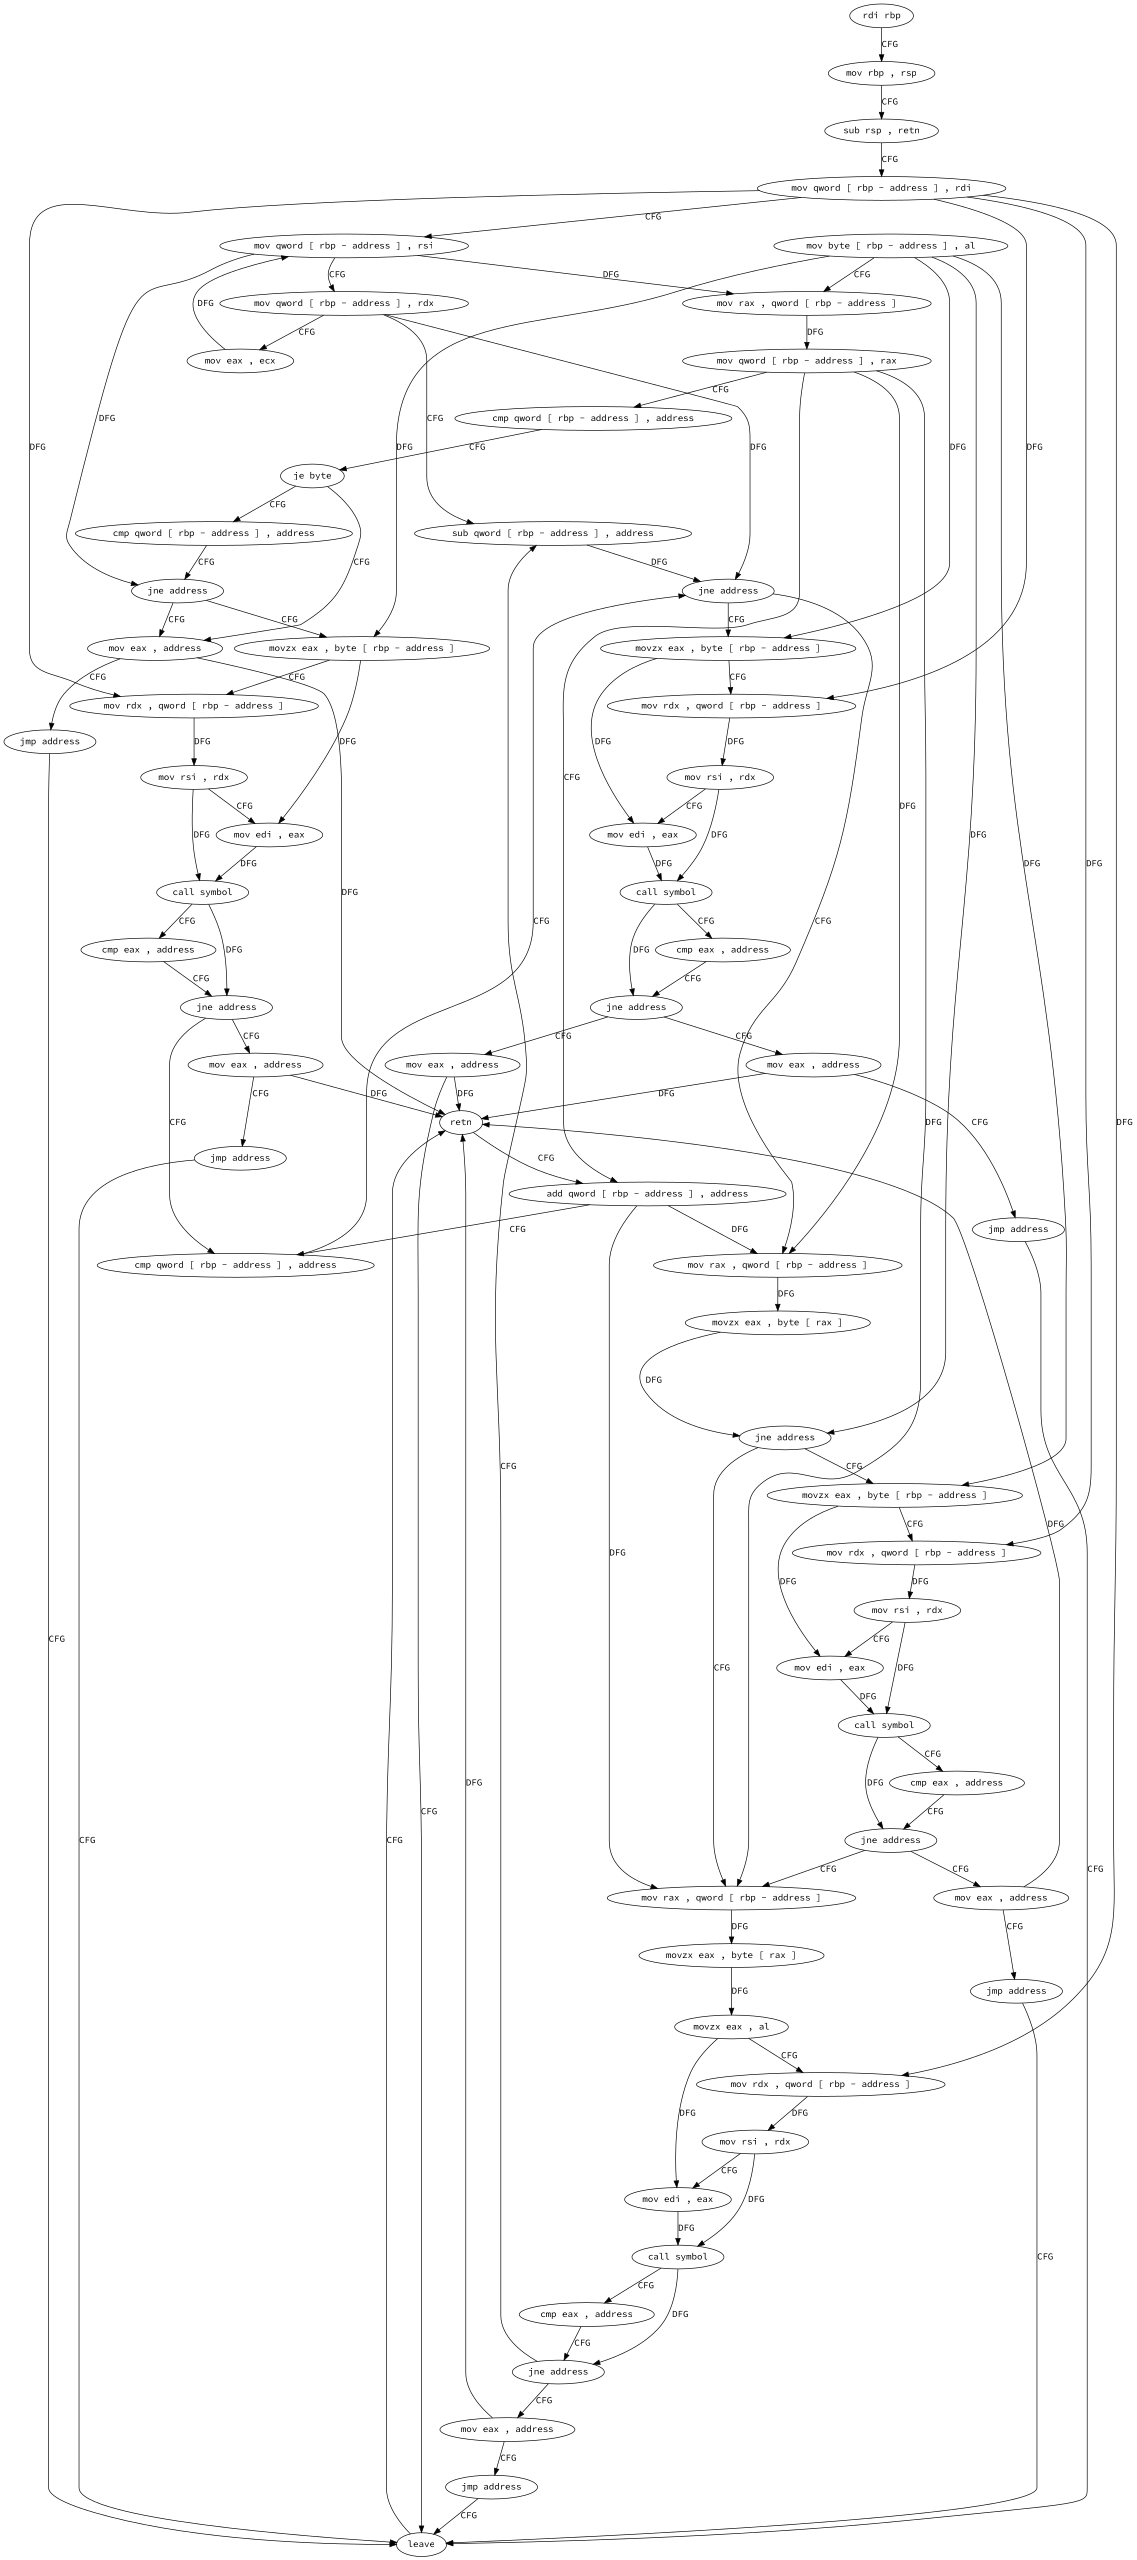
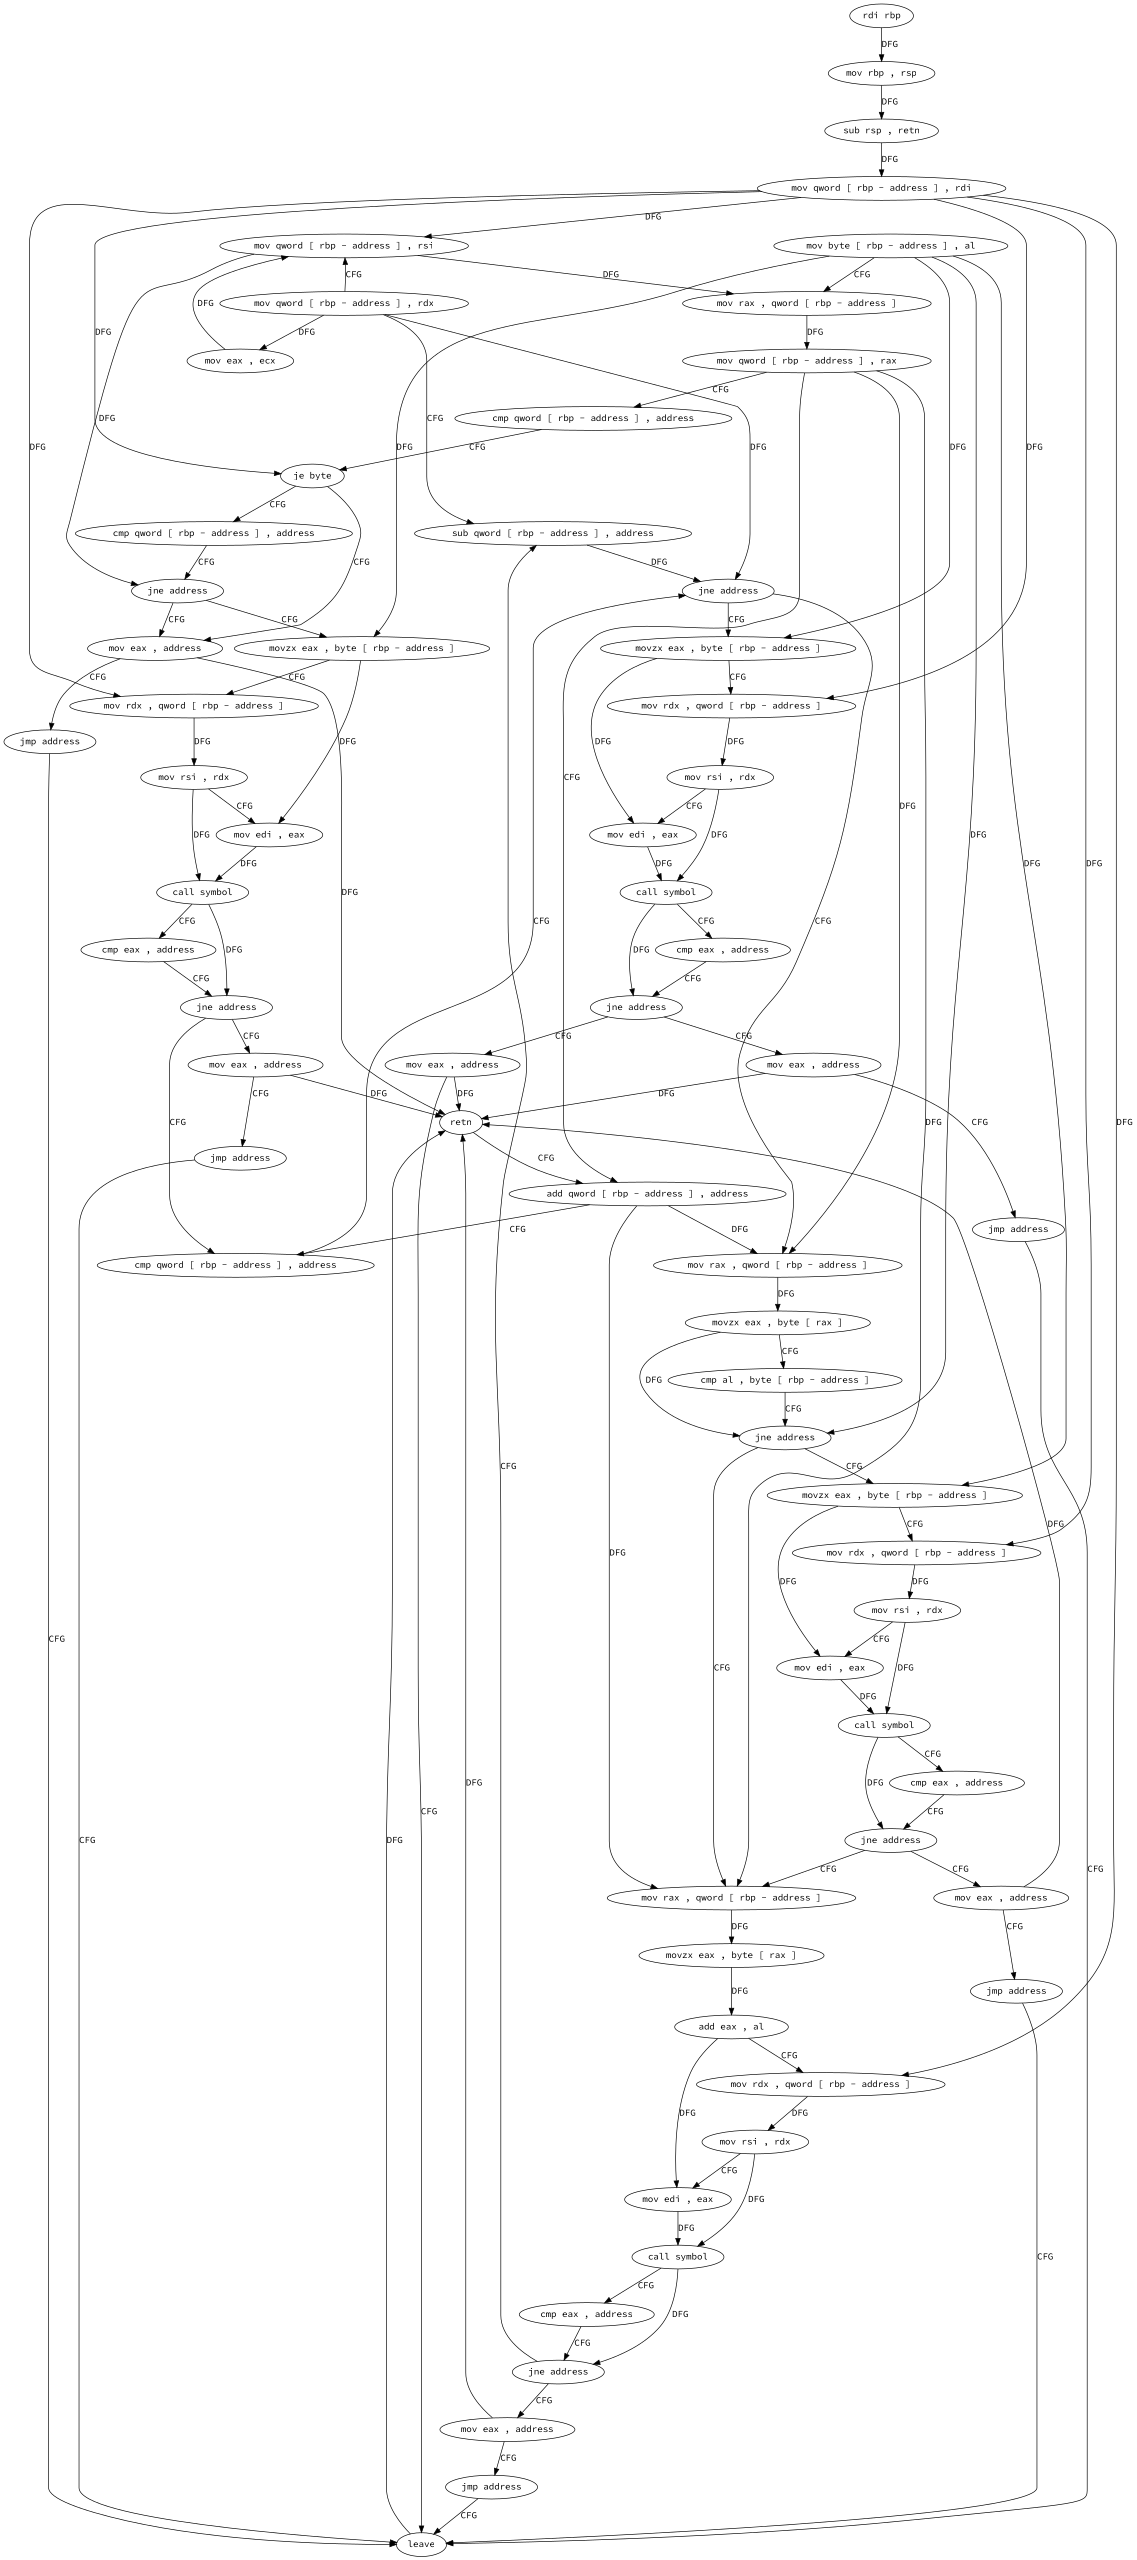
(890, 45) -> (890, 45)
(890, 102) -> (890, 102)
(890, 160) -> (890, 160)
none -> (242, 216)
(653, 217) -> (653, 217)
(329, 271) -> (345, 278)
(307, 332) -> (307, 332)
none -> (785, 1380)
(395, 1841) -> (395, 1841)
(732, 2027) -> (732, 2027)
